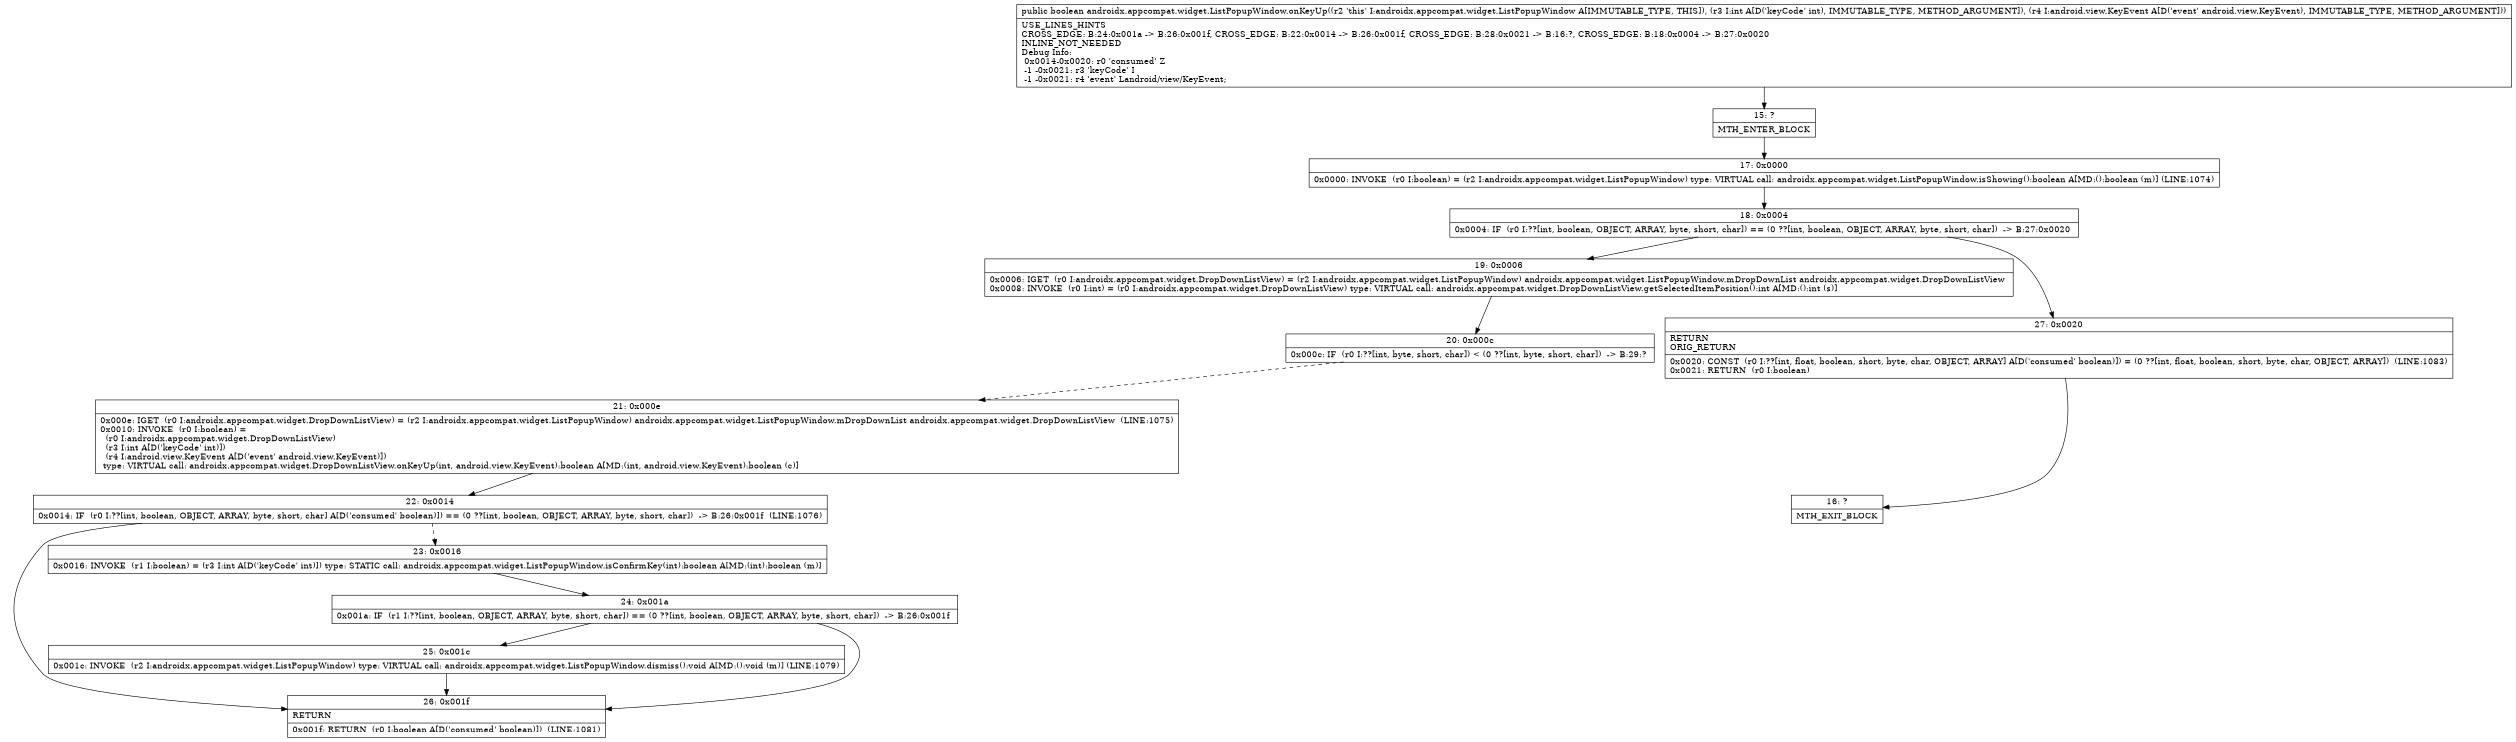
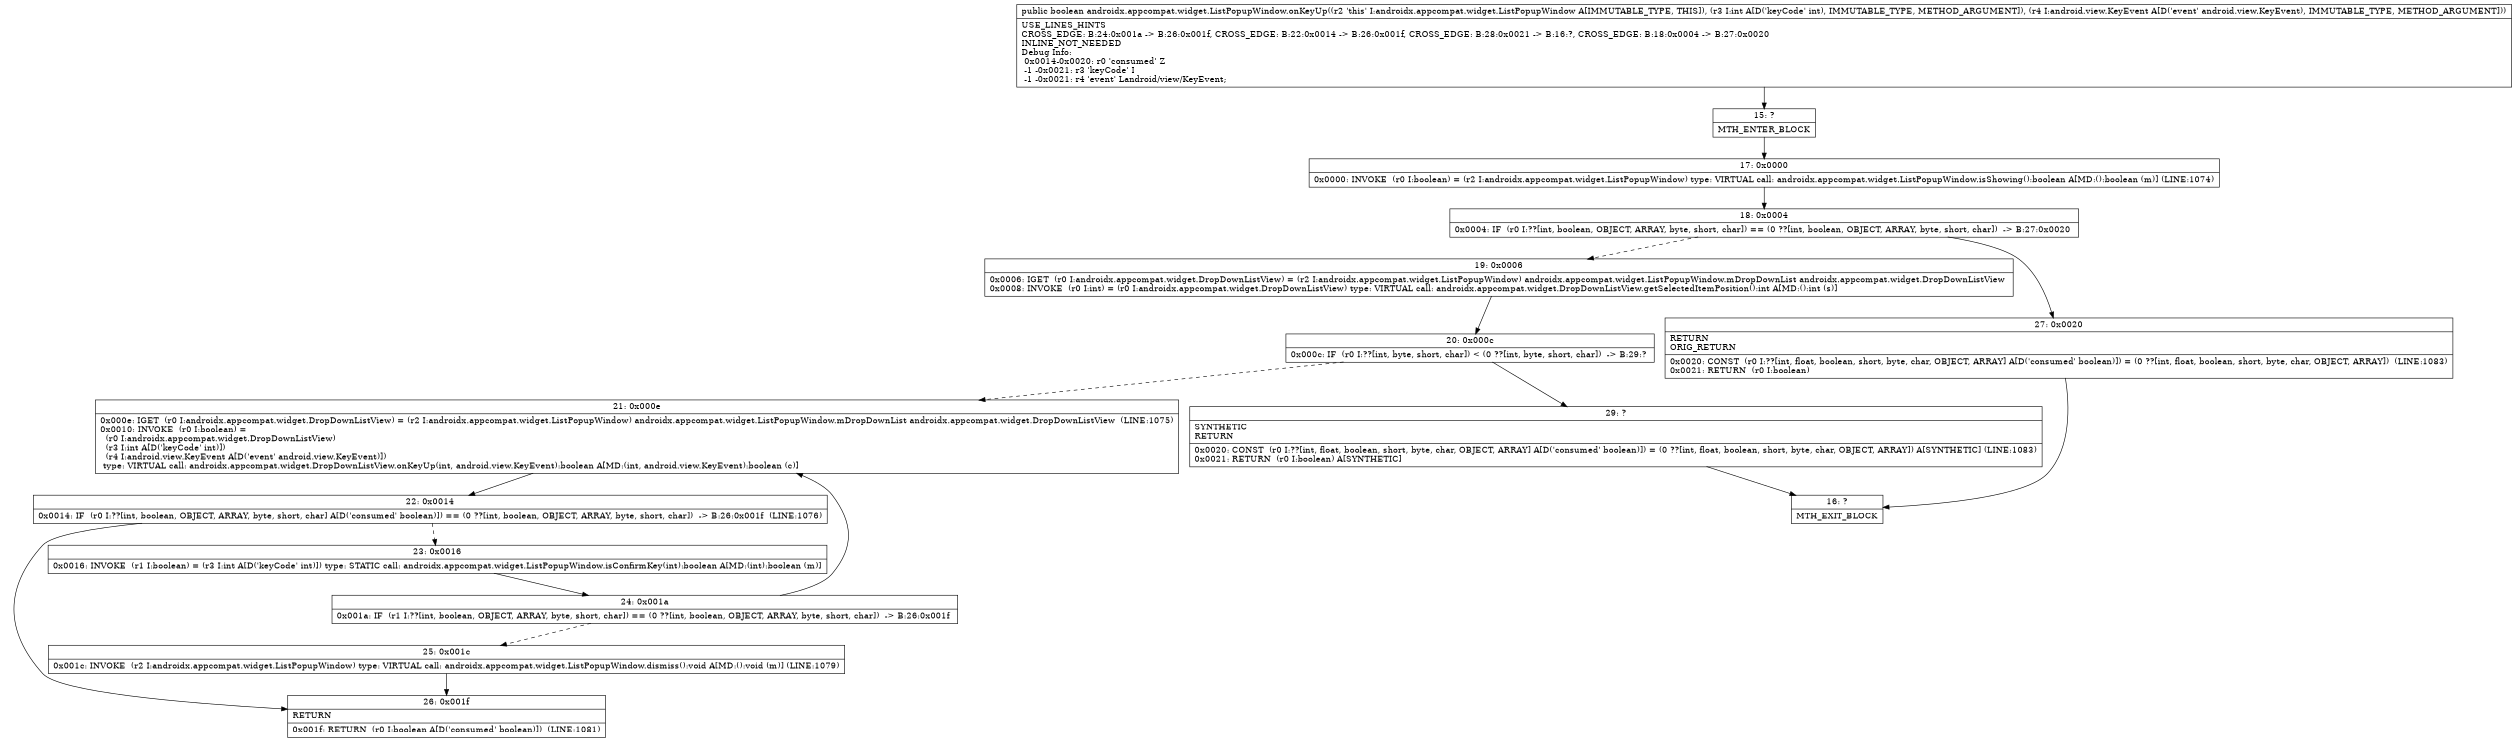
(1646, 247) -> (1646, 247)
none -> (1616, 437)
(549, 634) -> (549, 634)
(771, 695) -> (847, 545)
